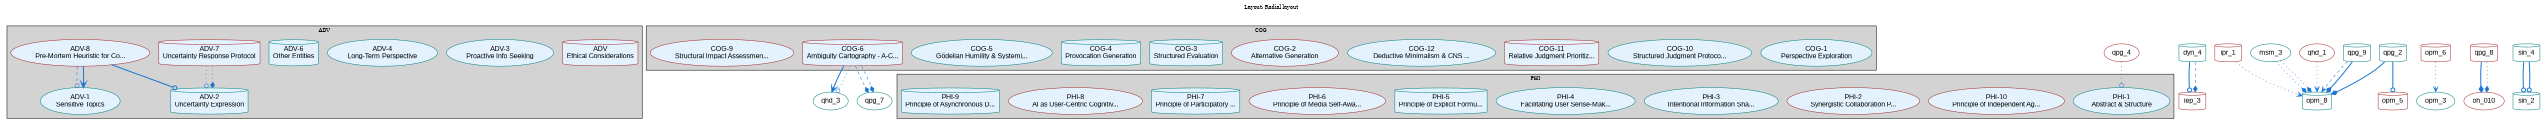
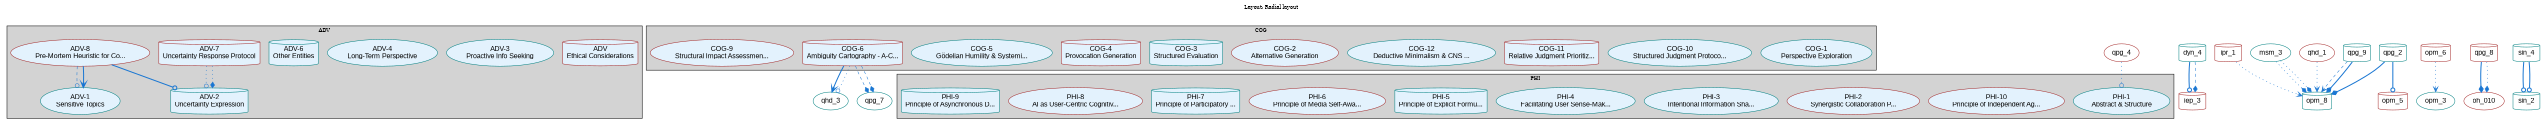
(1101, 53) -> (1101, 53)
